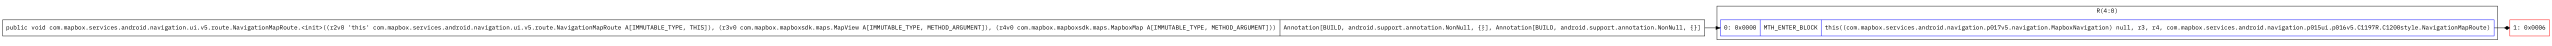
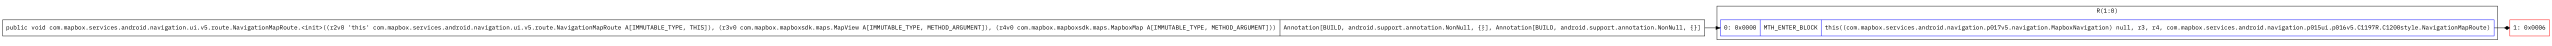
(2107, 11) -> (2107, 11)
